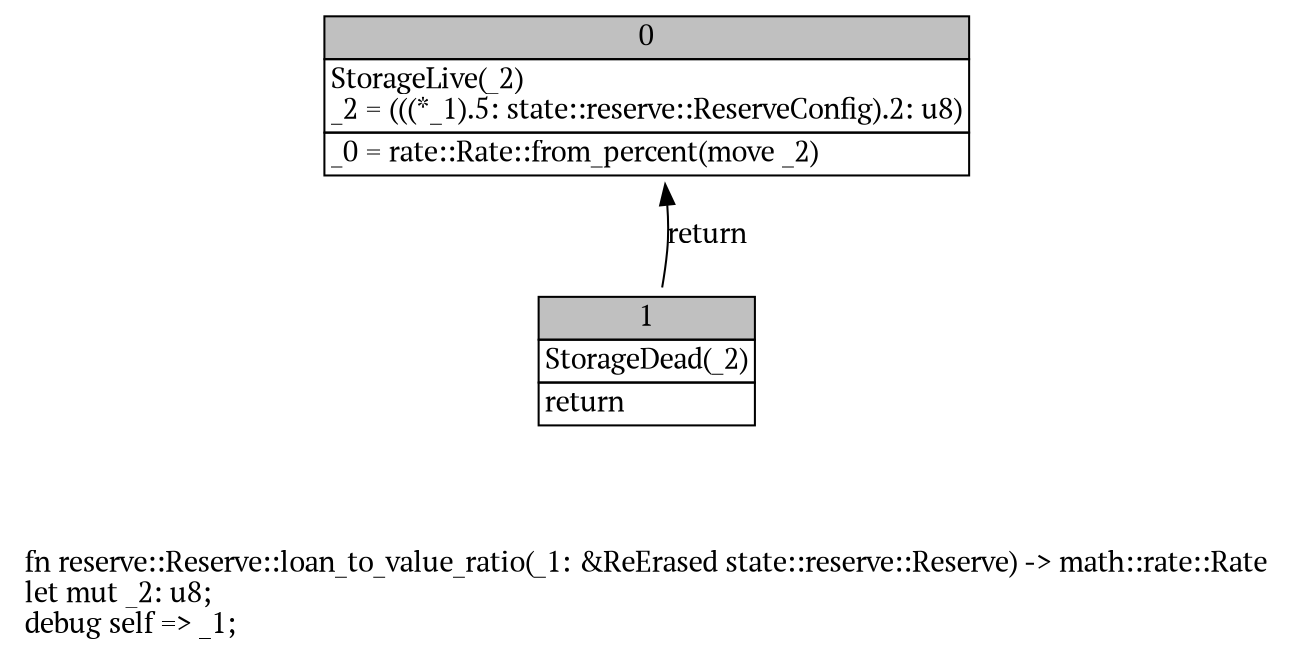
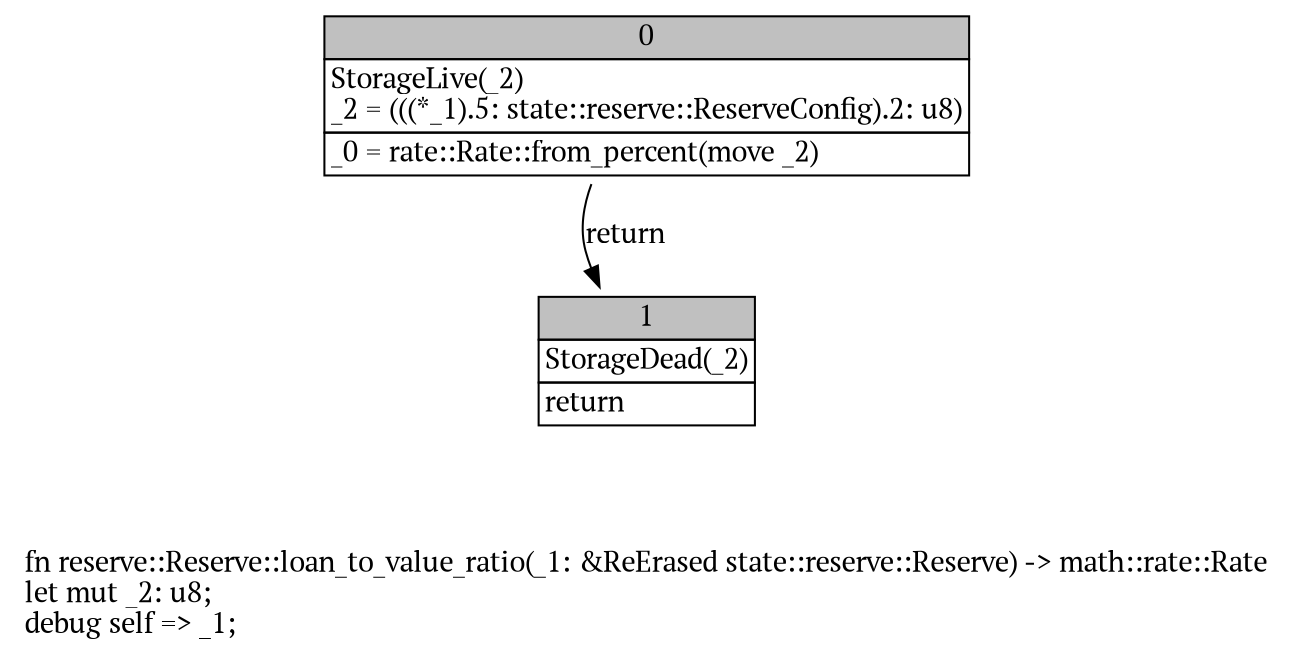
(668, 246) -> (583, 226)
